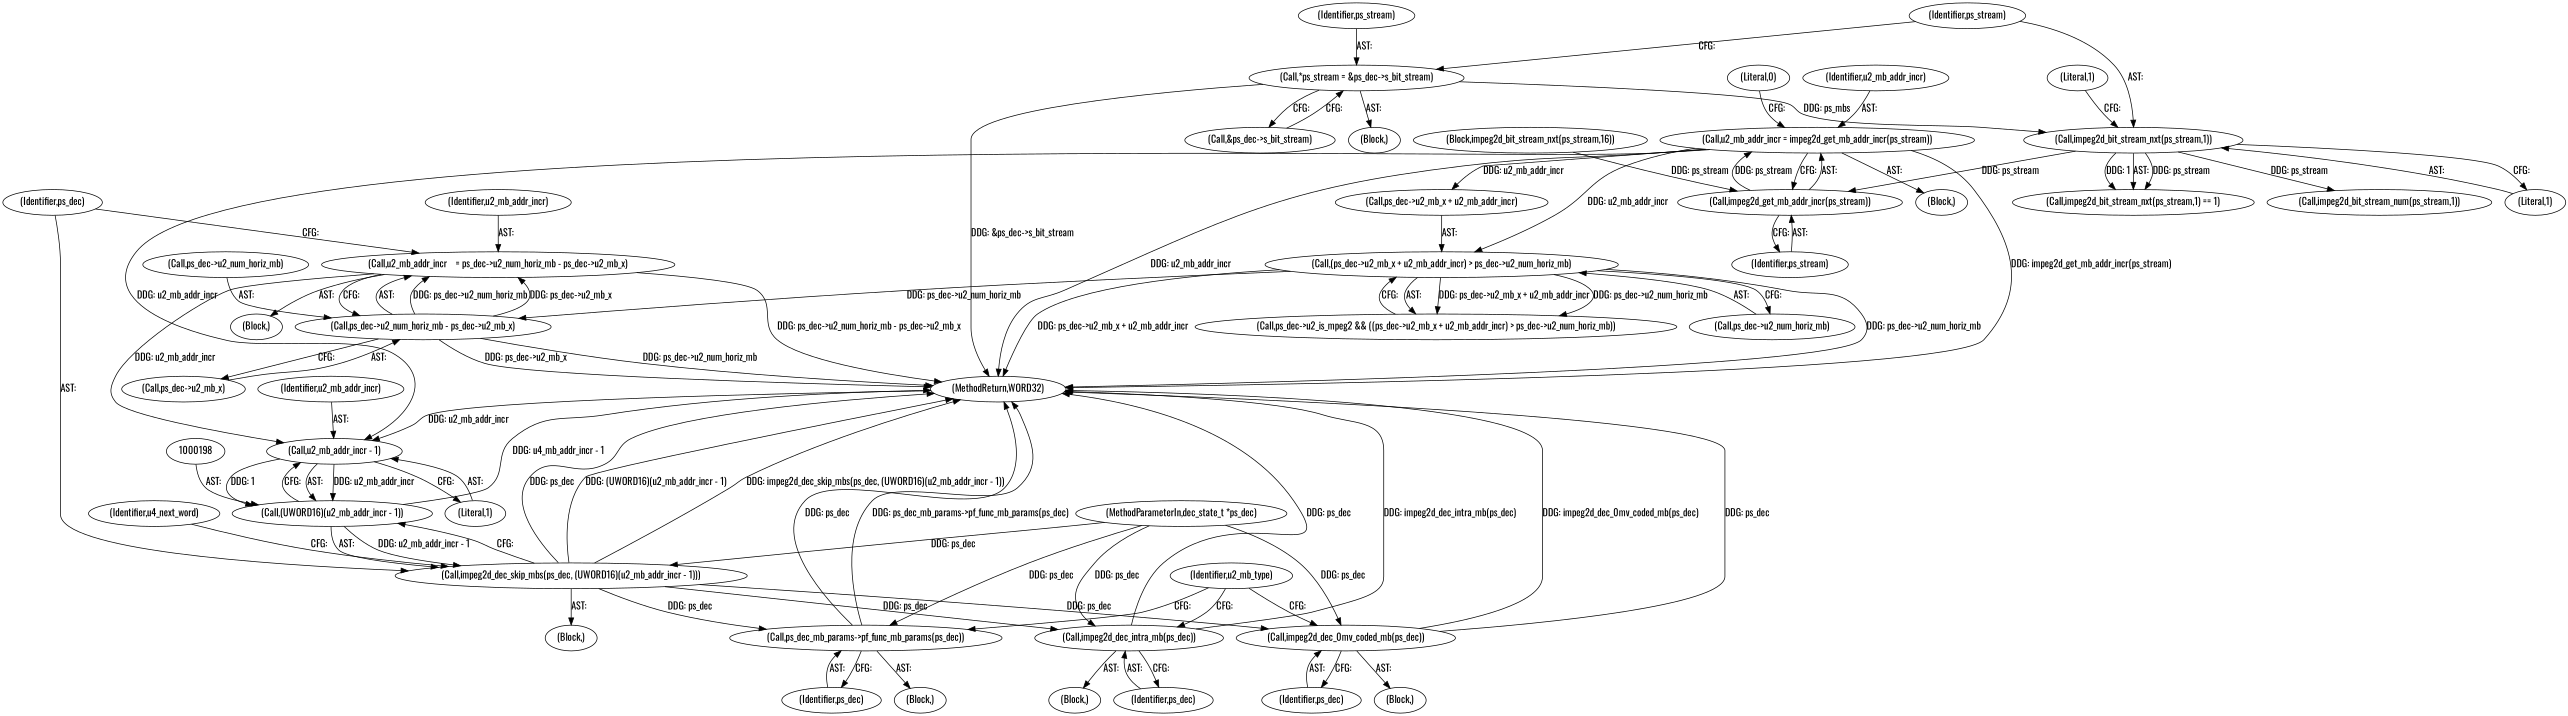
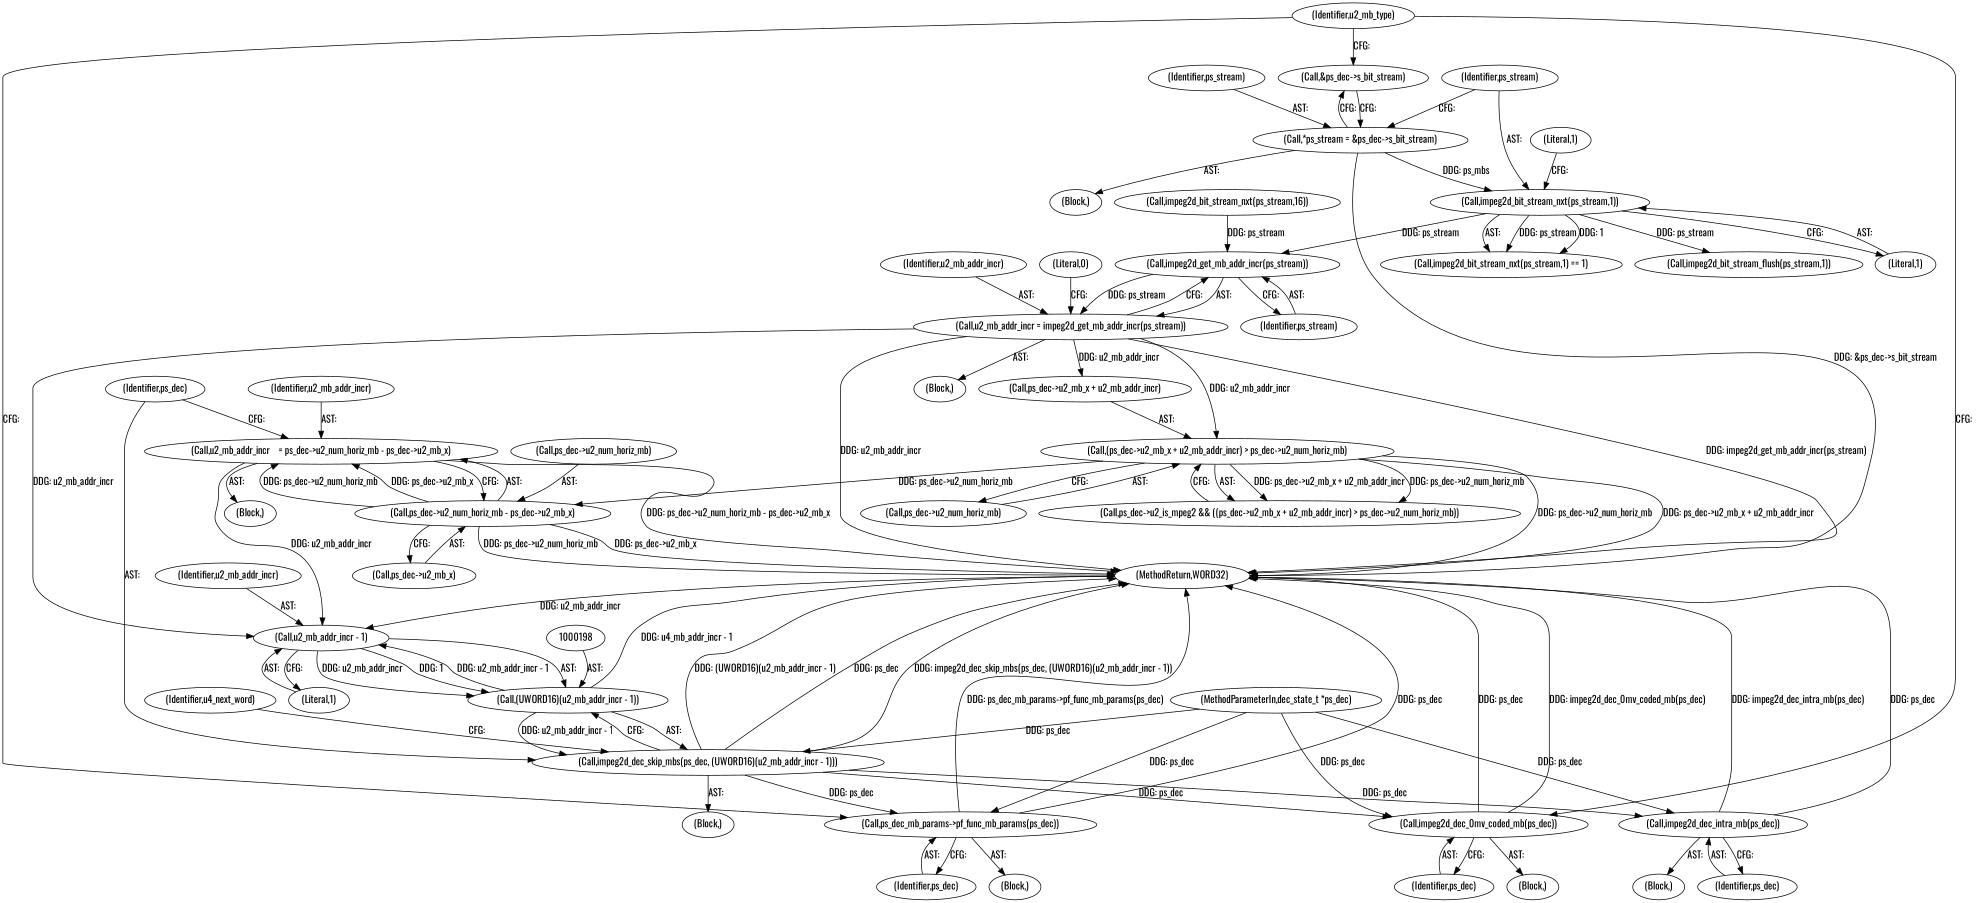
(1530, 140) -> (1227, 202)
(2379, 202) -> (1749, 265)
(294, 482) -> (503, 669)
(1208, 611) -> (1353, 43)
